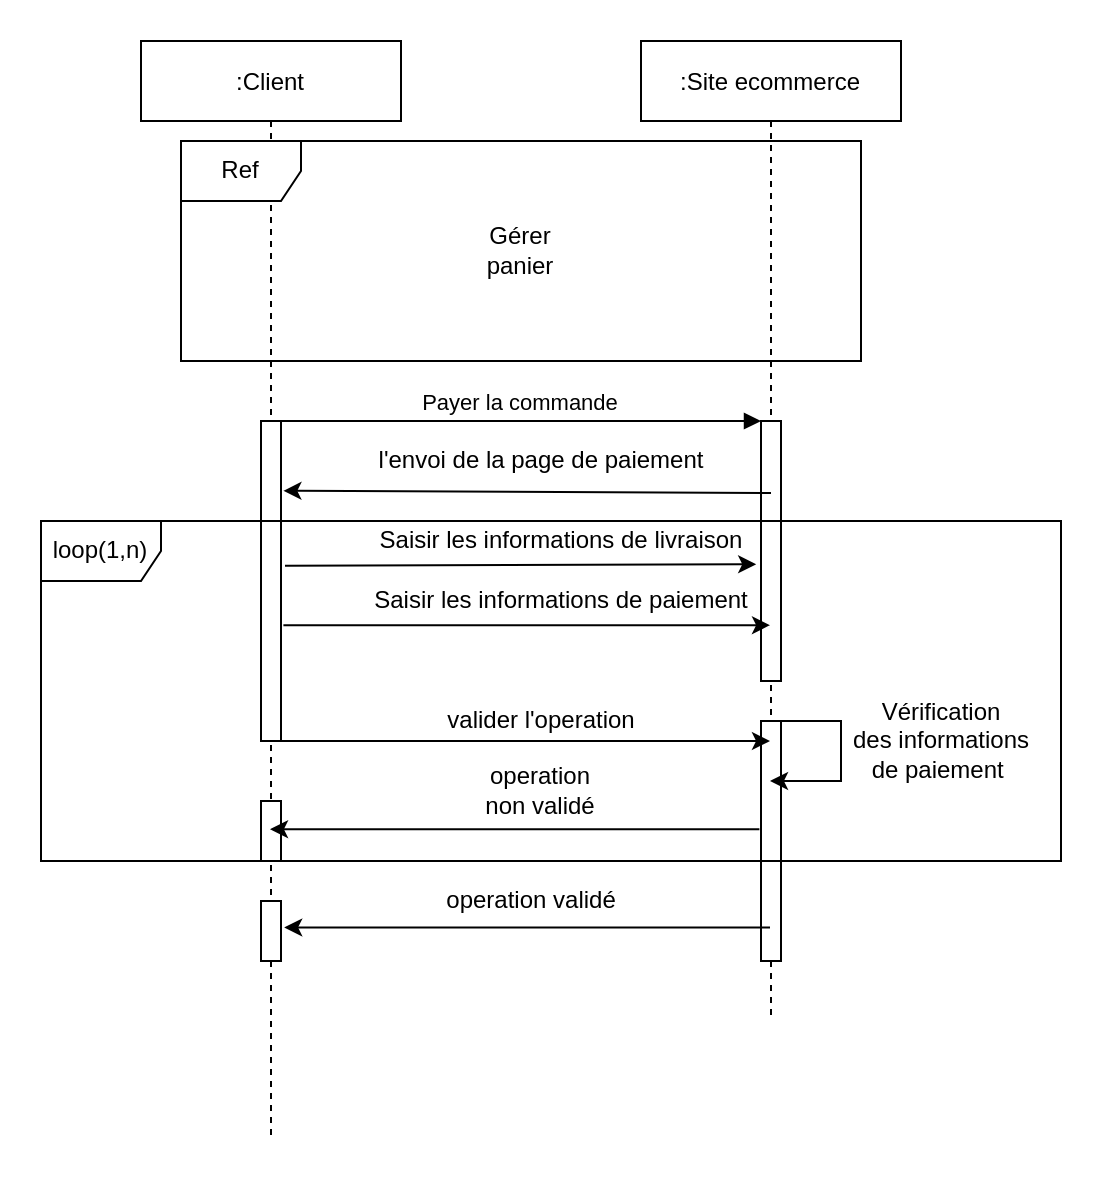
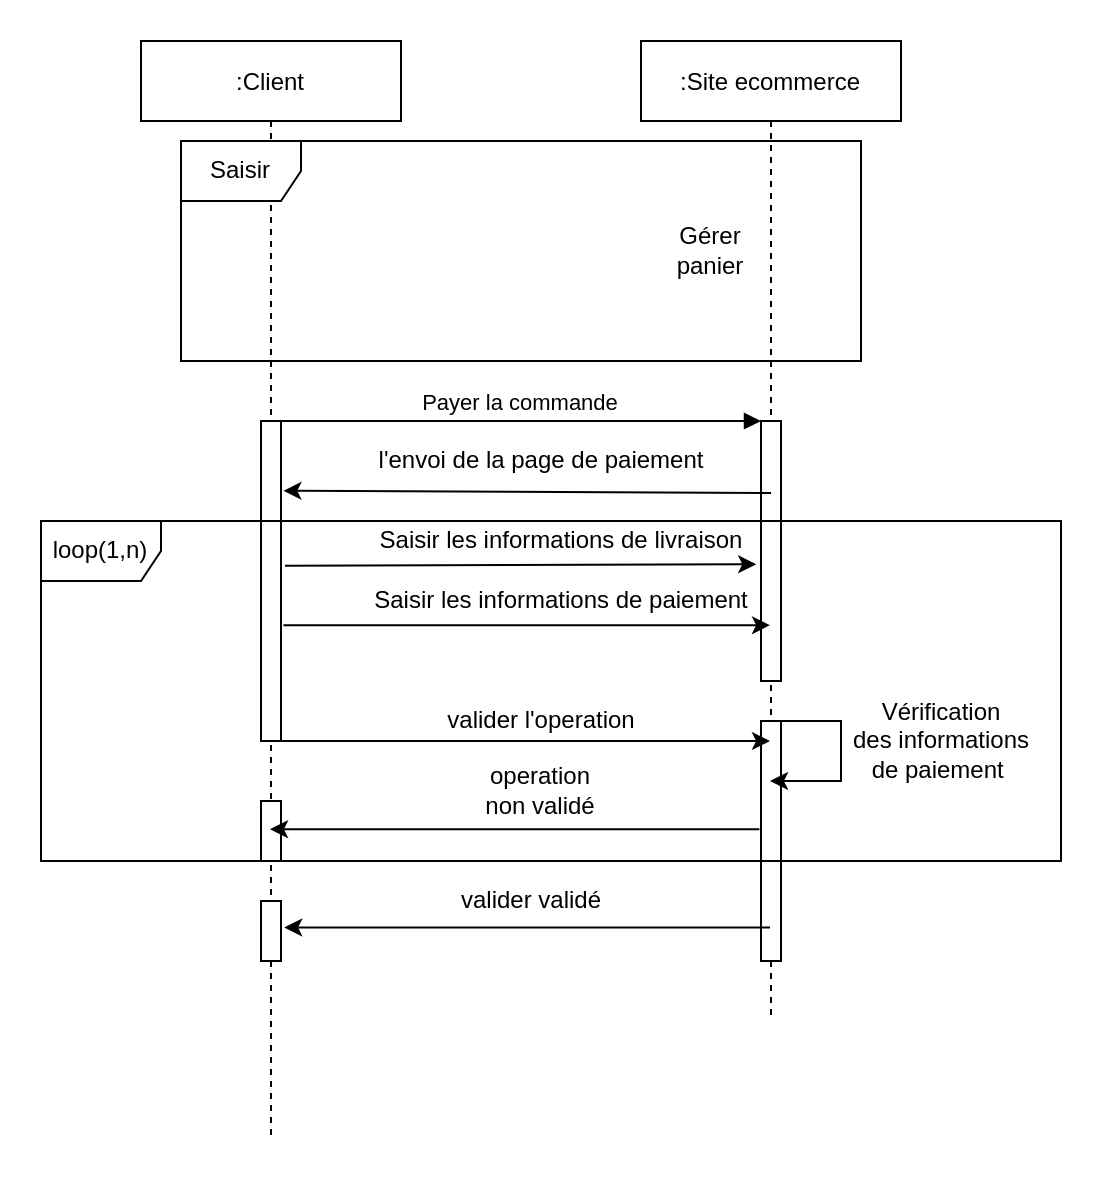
(241, 171) -> (241, 171)
(521, 251) -> (711, 251)
(532, 901) -> (532, 901)
